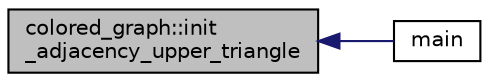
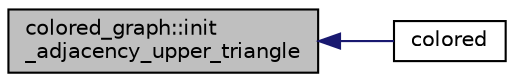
(437, 41) -> (450, 41)
